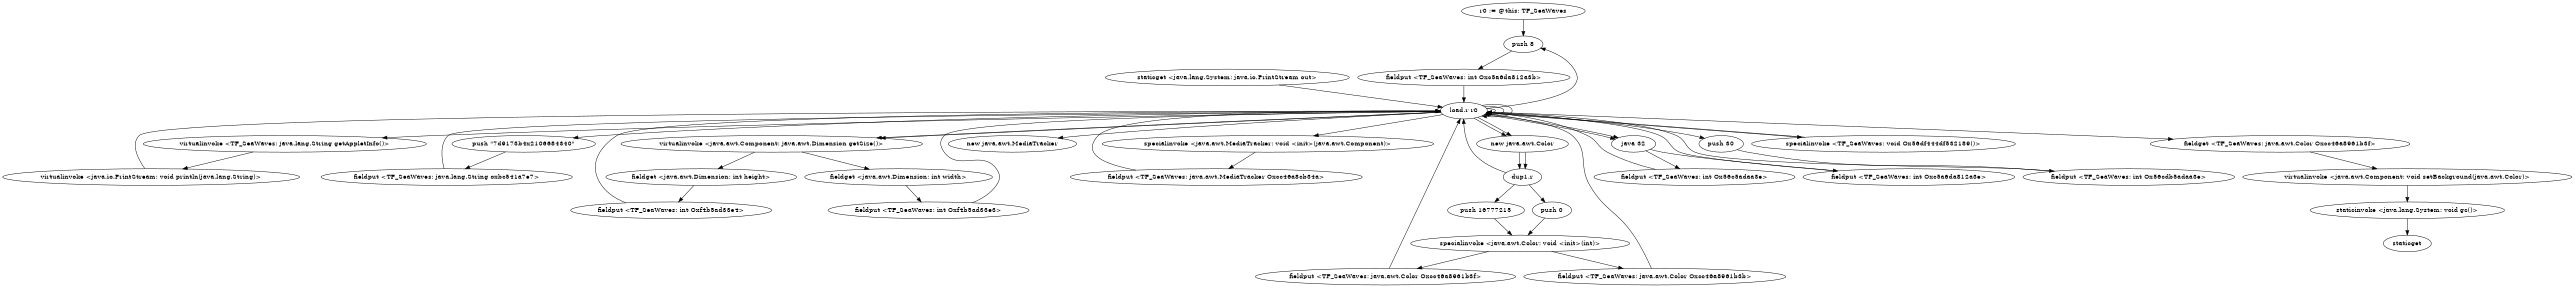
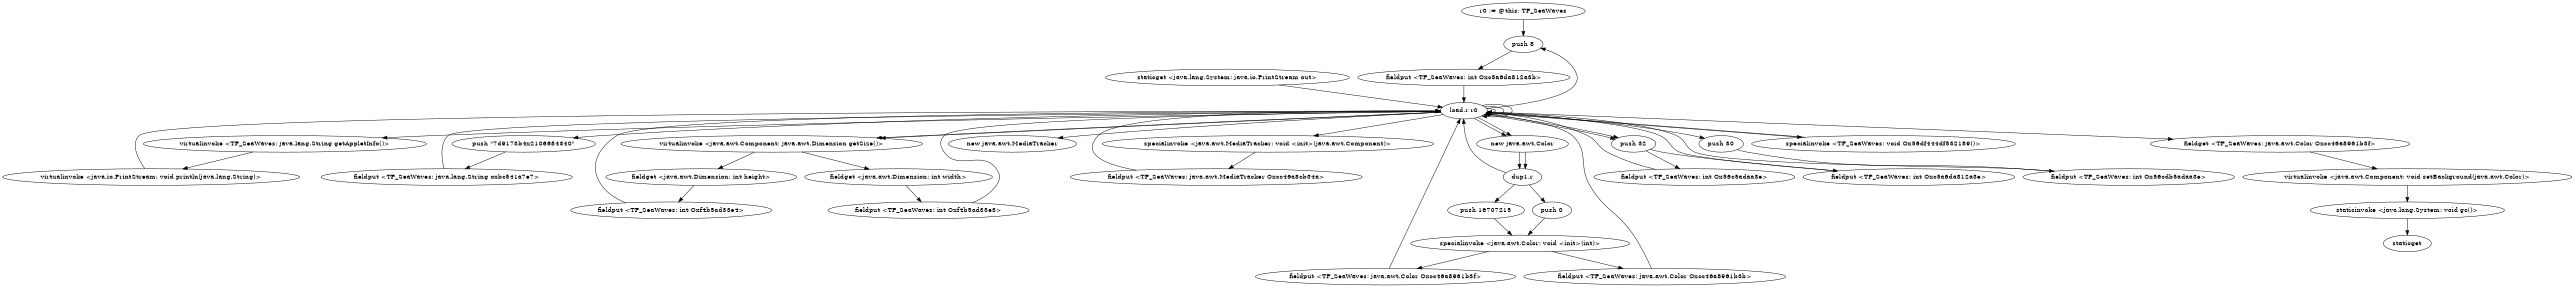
(1634, 144) -> (1634, 144)
(1486, 210) -> (1486, 210)
